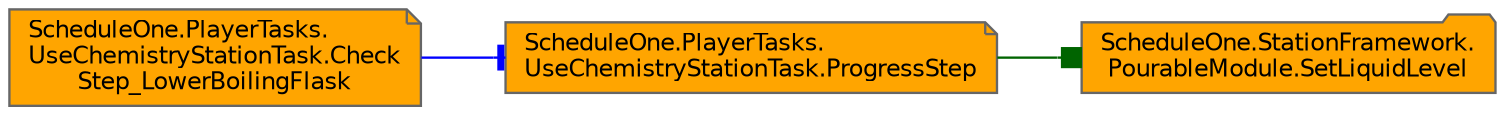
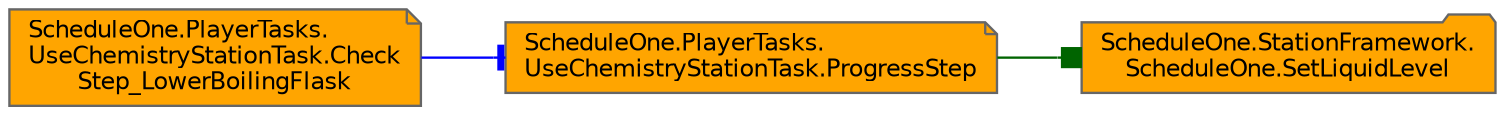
(1289, 58) -> (1289, 58)
